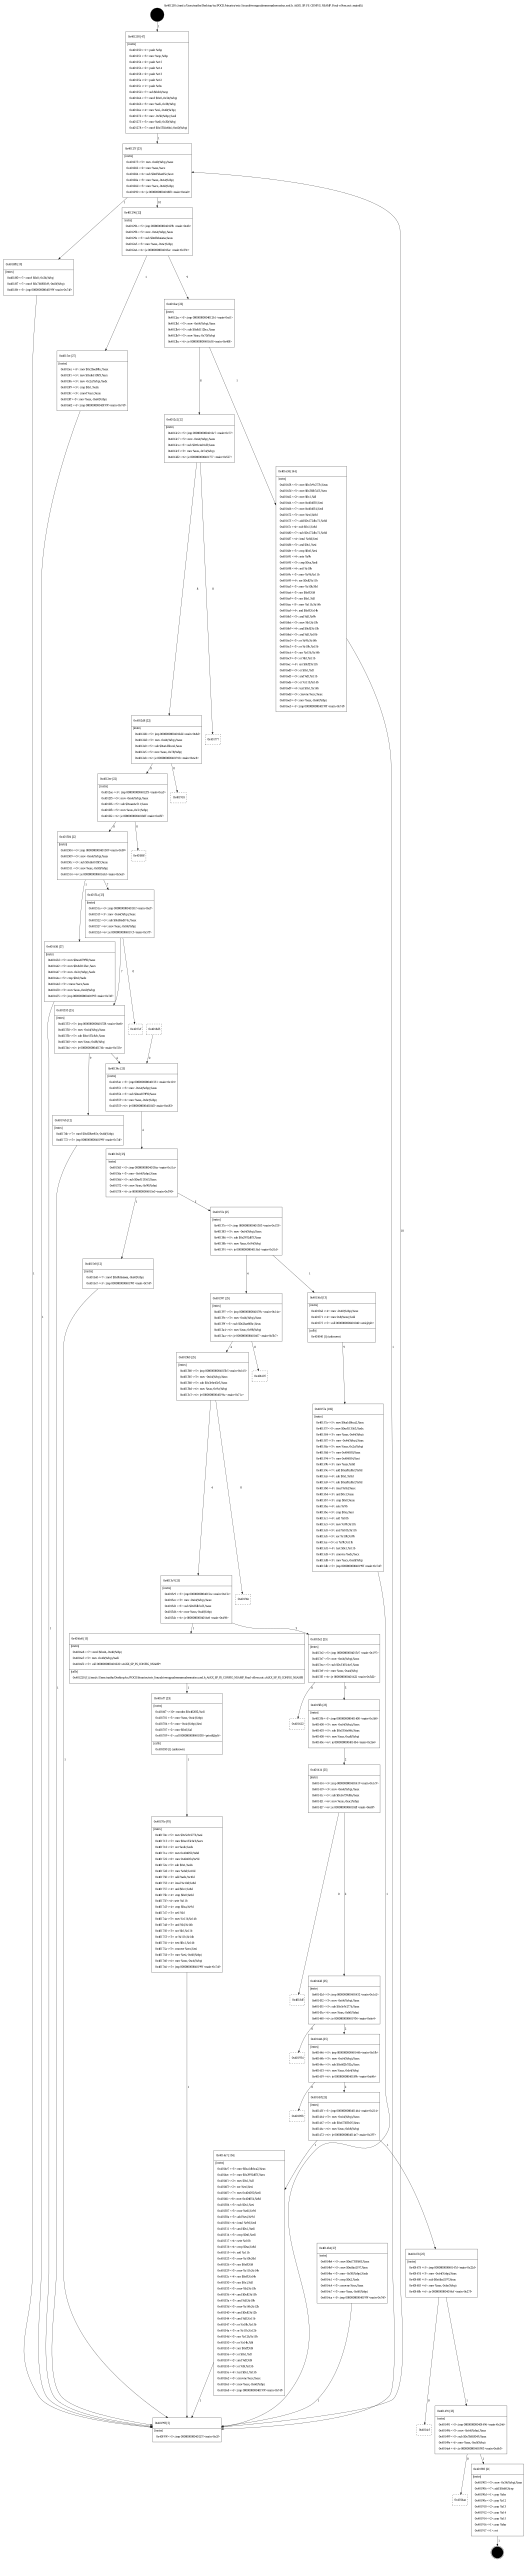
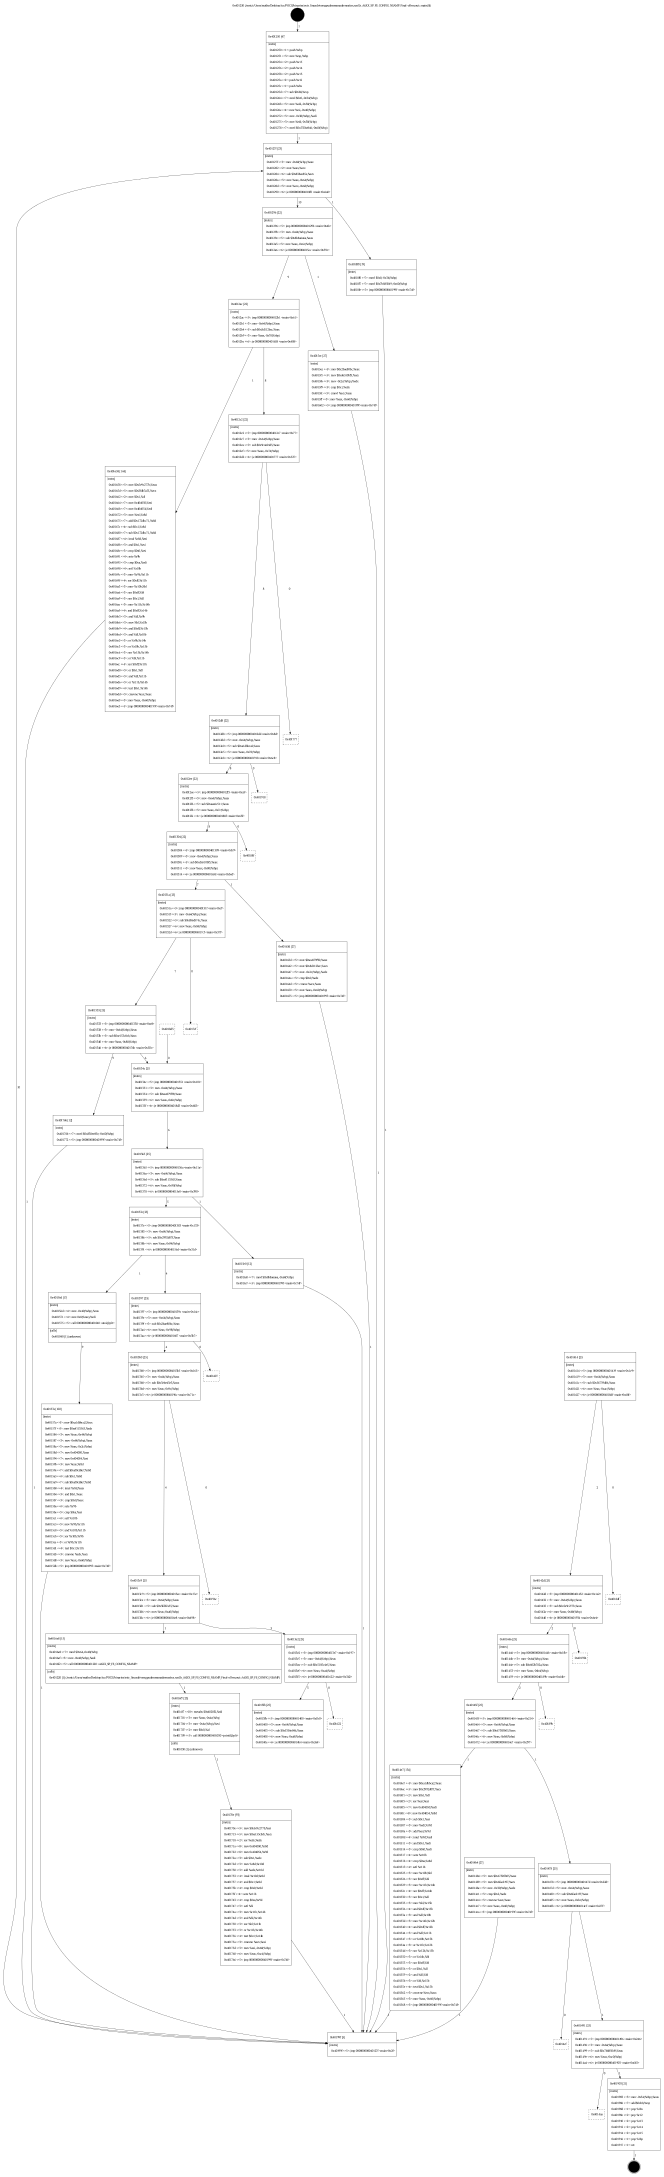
(344, 1755) -> none
